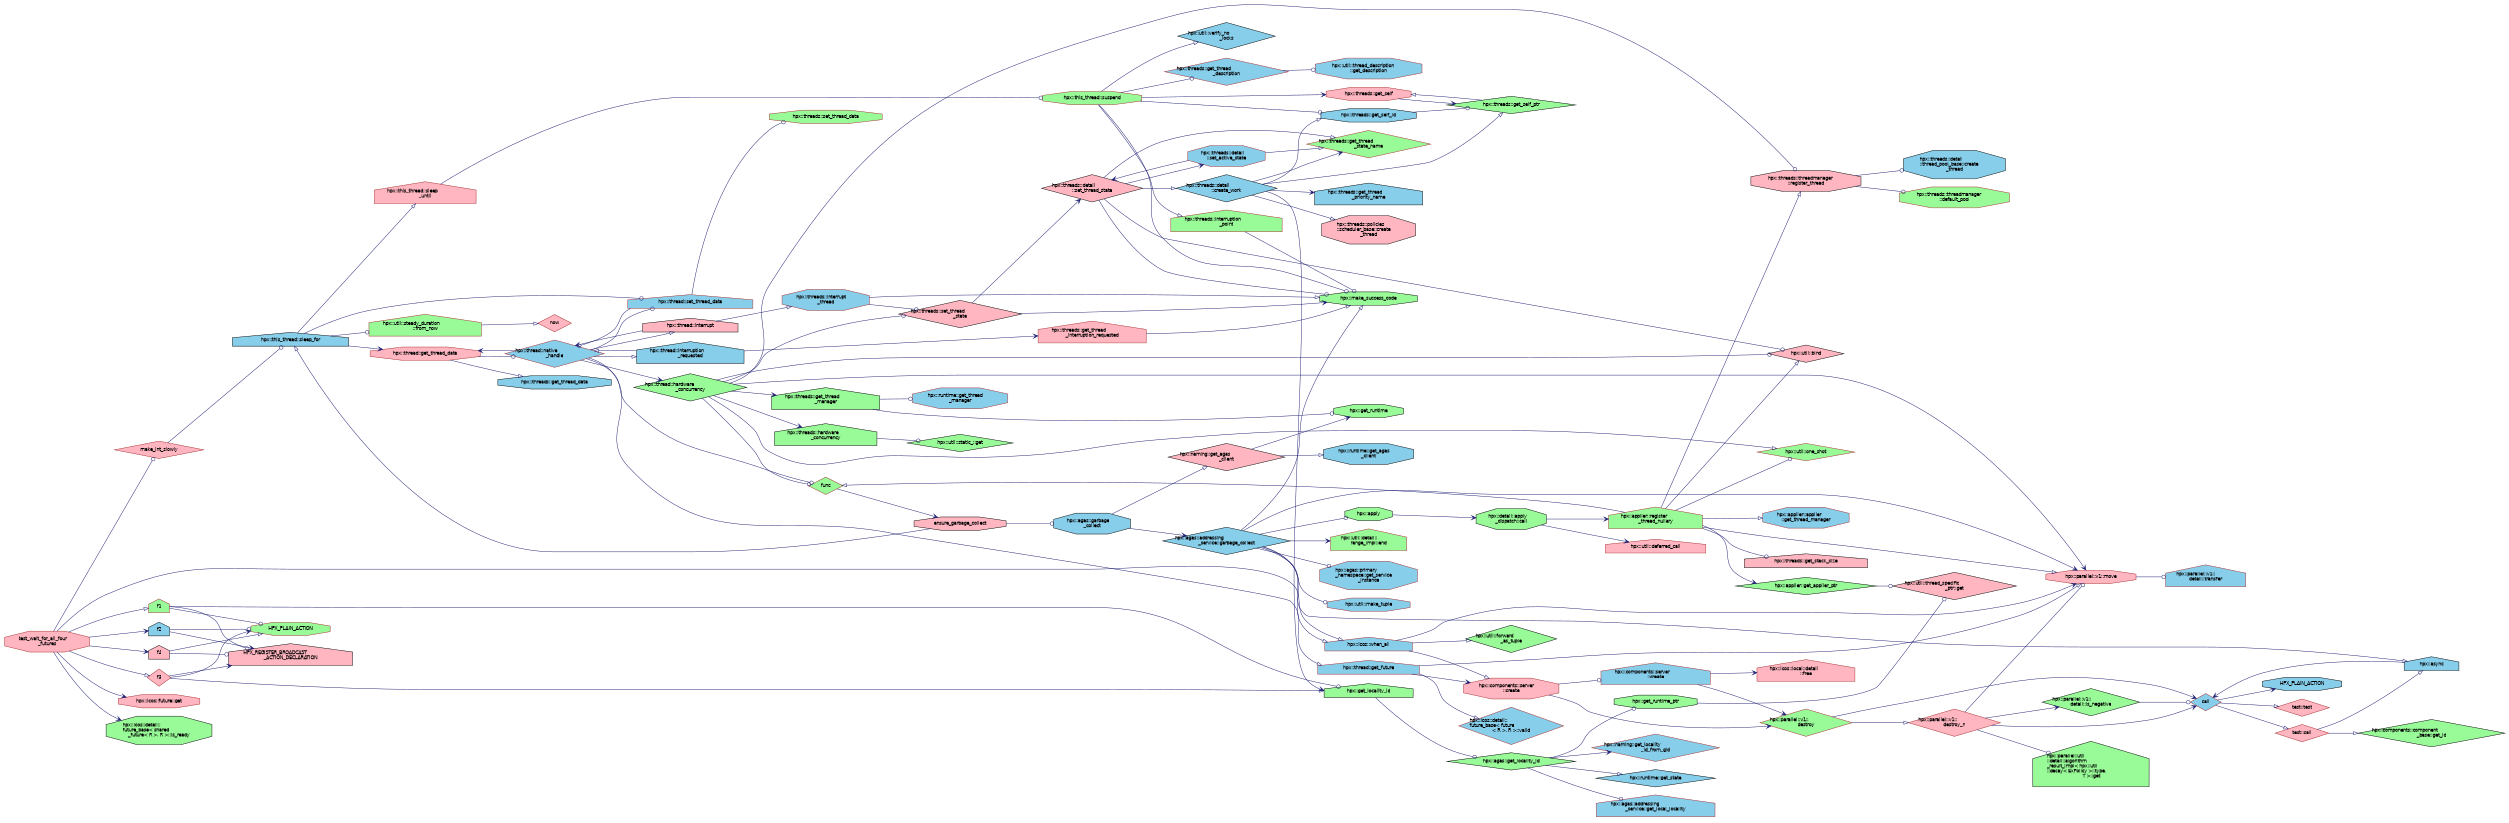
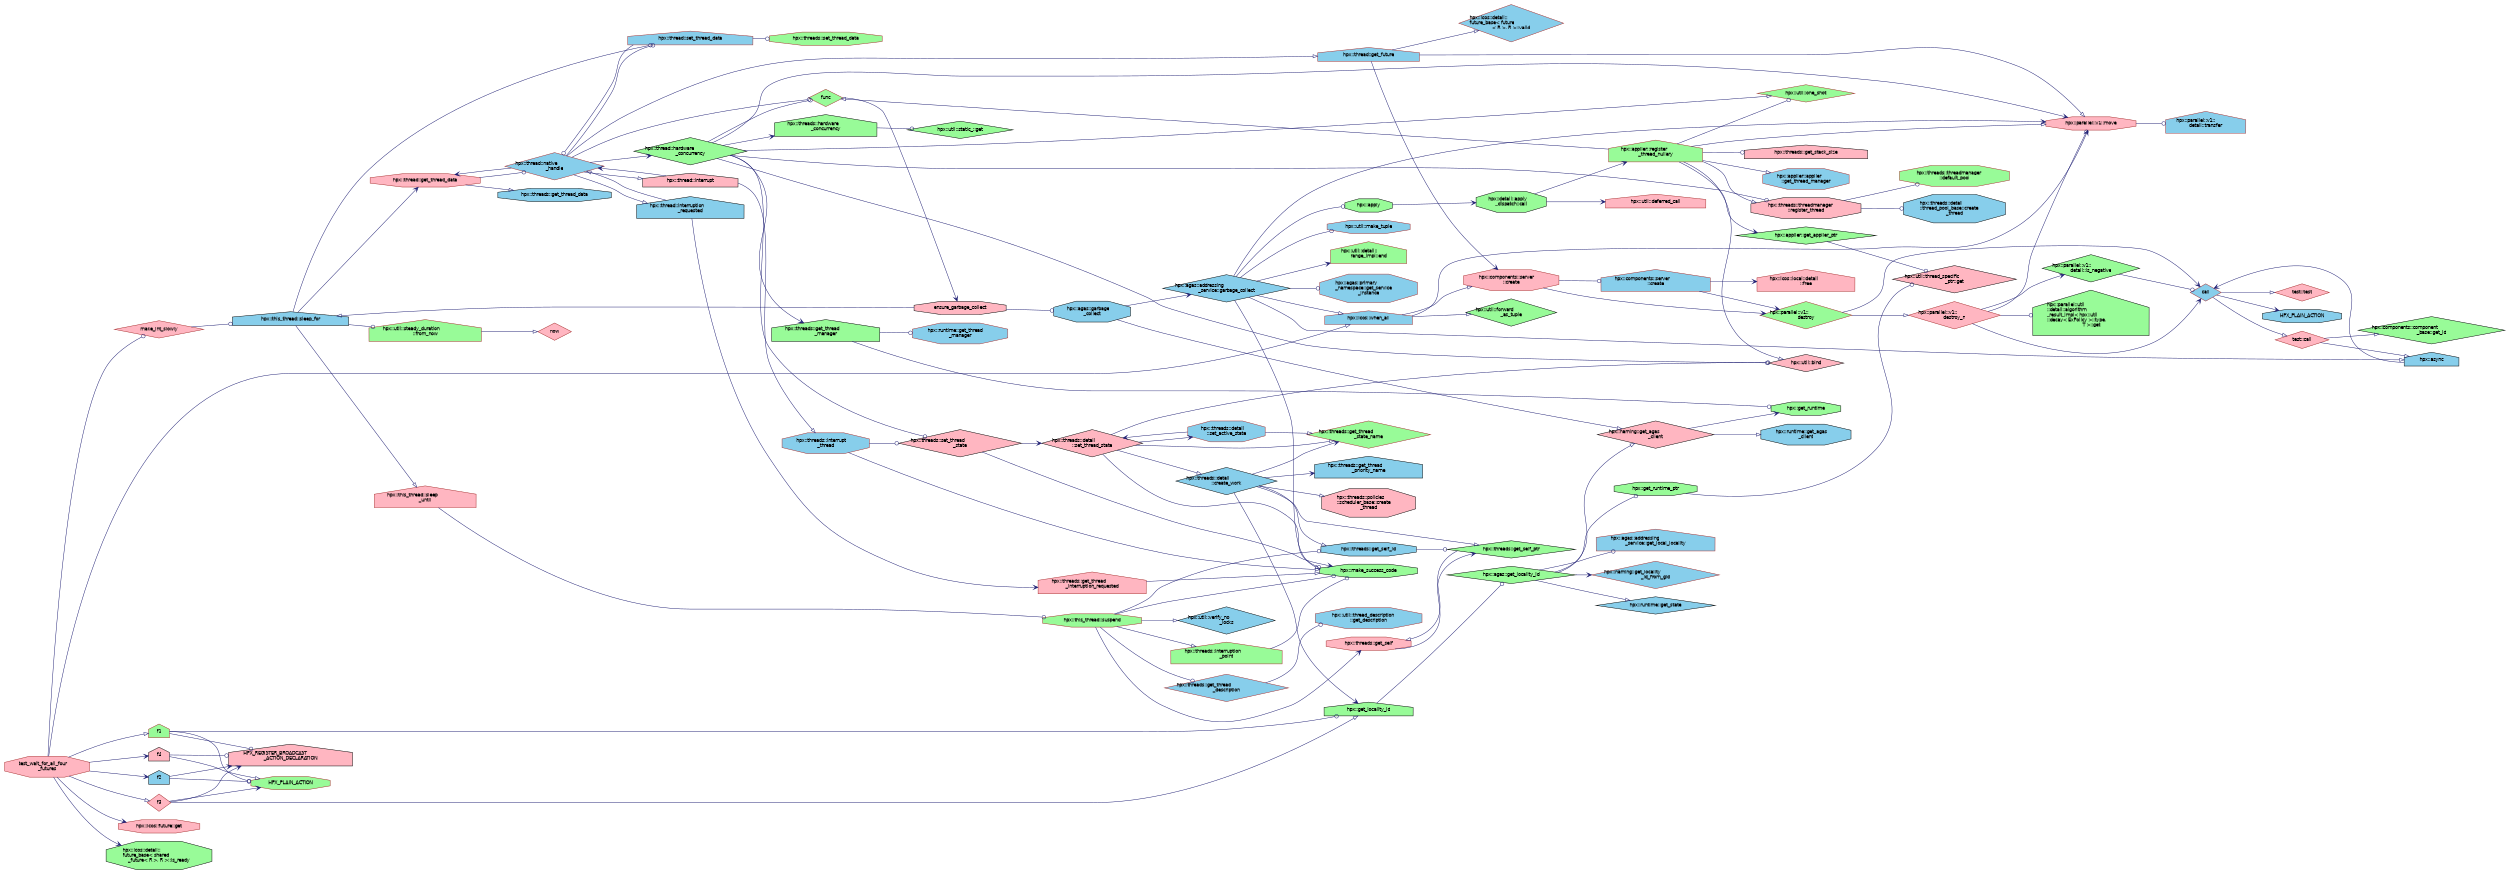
none -> (1584, 506)
